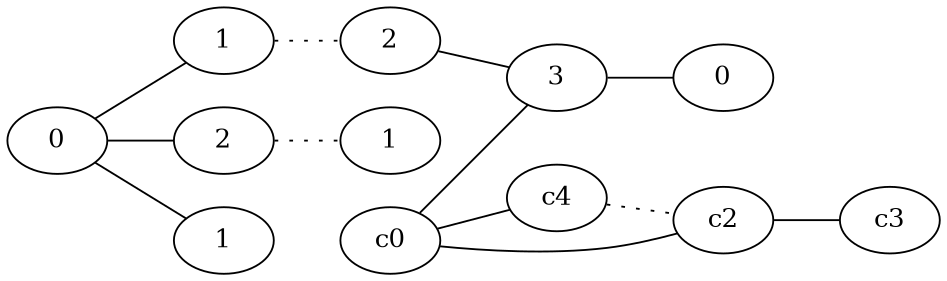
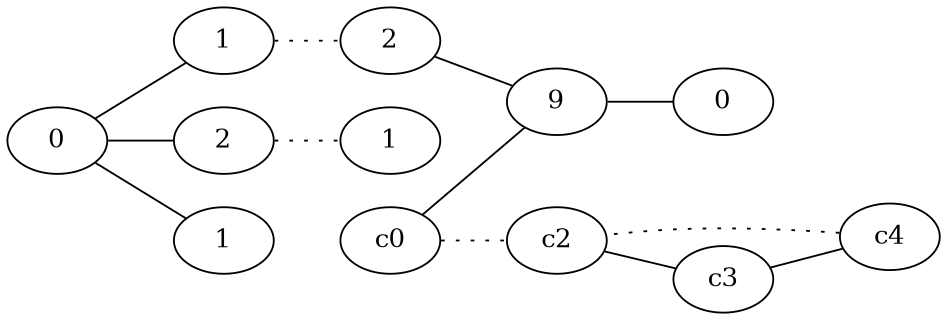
(557, 78) -> (557, 102)
(474, 219) -> (807, 258)
(559, 251) -> (474, 240)
